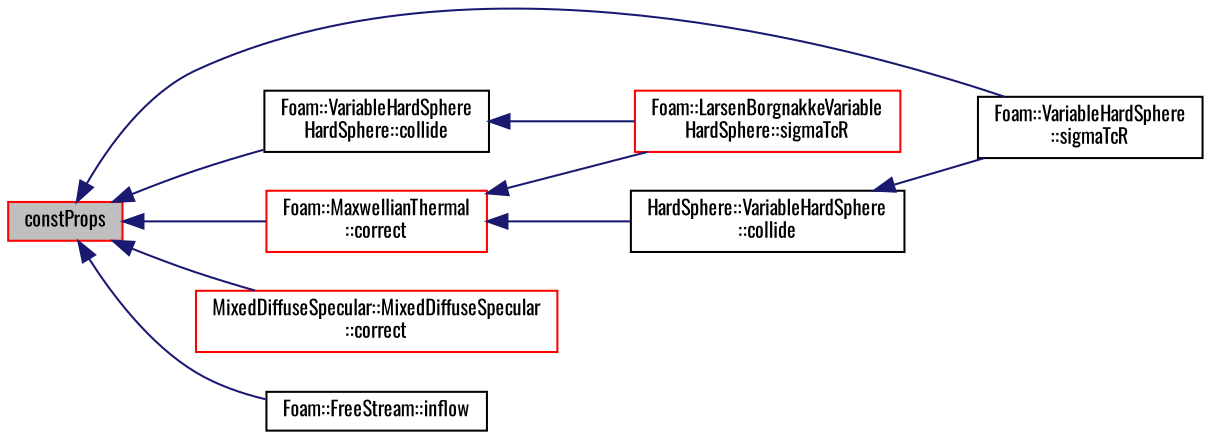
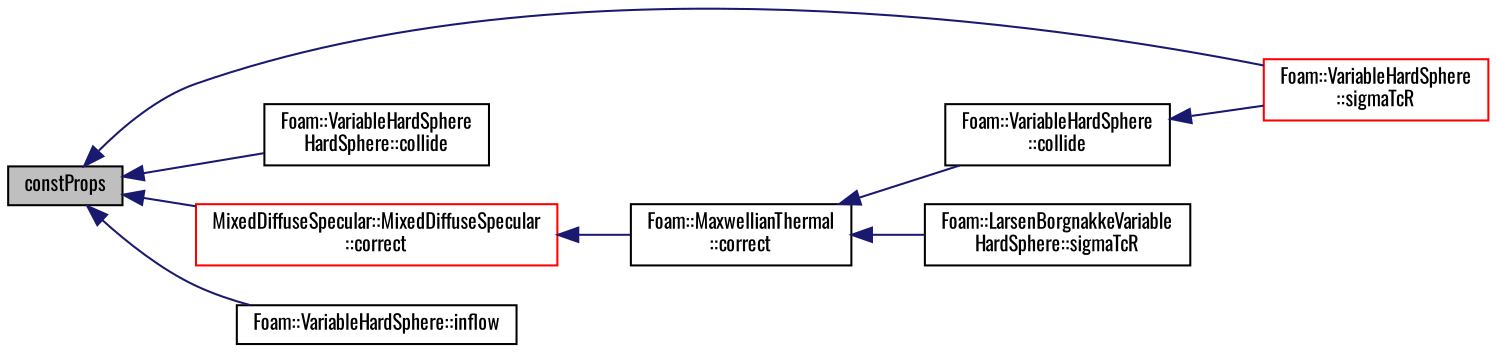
(572, 121) -> none
(768, 121) -> (1058, 235)
(1090, 127) -> (1376, 90)
(65, 221) -> (65, 186)
(205, 221) -> (604, 235)
(377, 221) -> (741, 235)
(768, 221) -> (1058, 135)
(377, 411) -> (377, 325)
